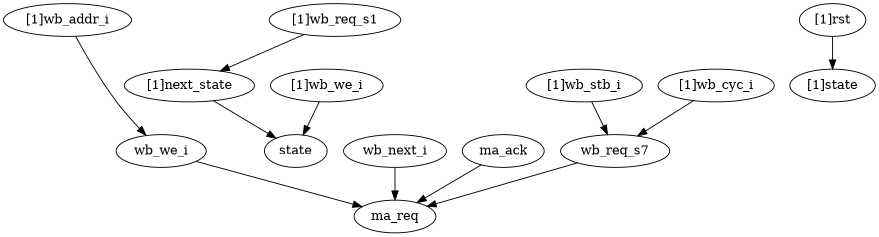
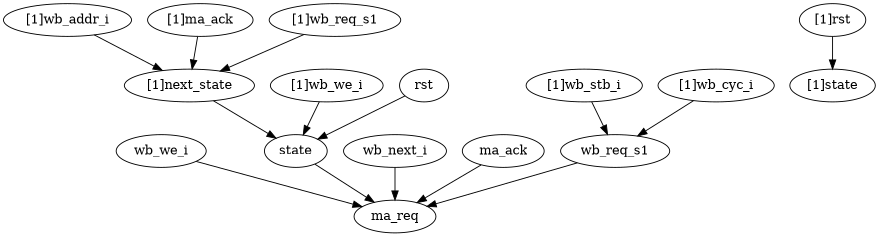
none -> (200, 20)
(104, 85) -> (124, 51)
none -> (424, 86)
(615, 151) -> (615, 151)
none -> (341, 181)
